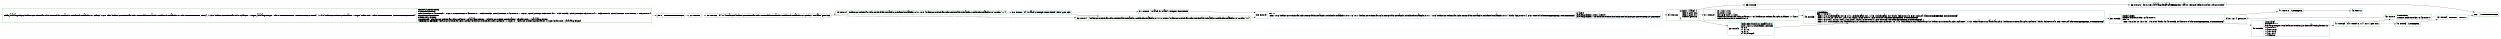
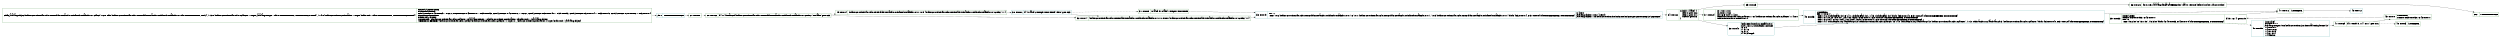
(2452, 17) -> none
(2106, 18) -> (2191, 12)
